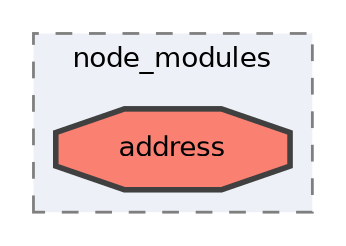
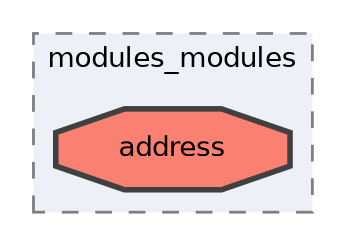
(173, 60) -> (173, 60)
